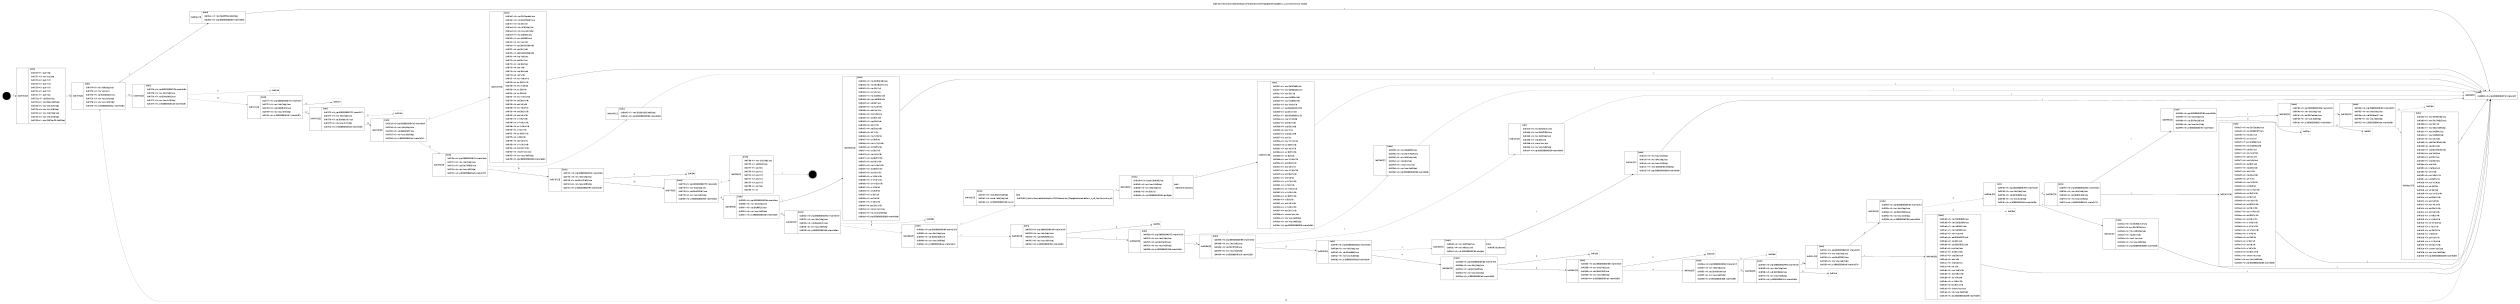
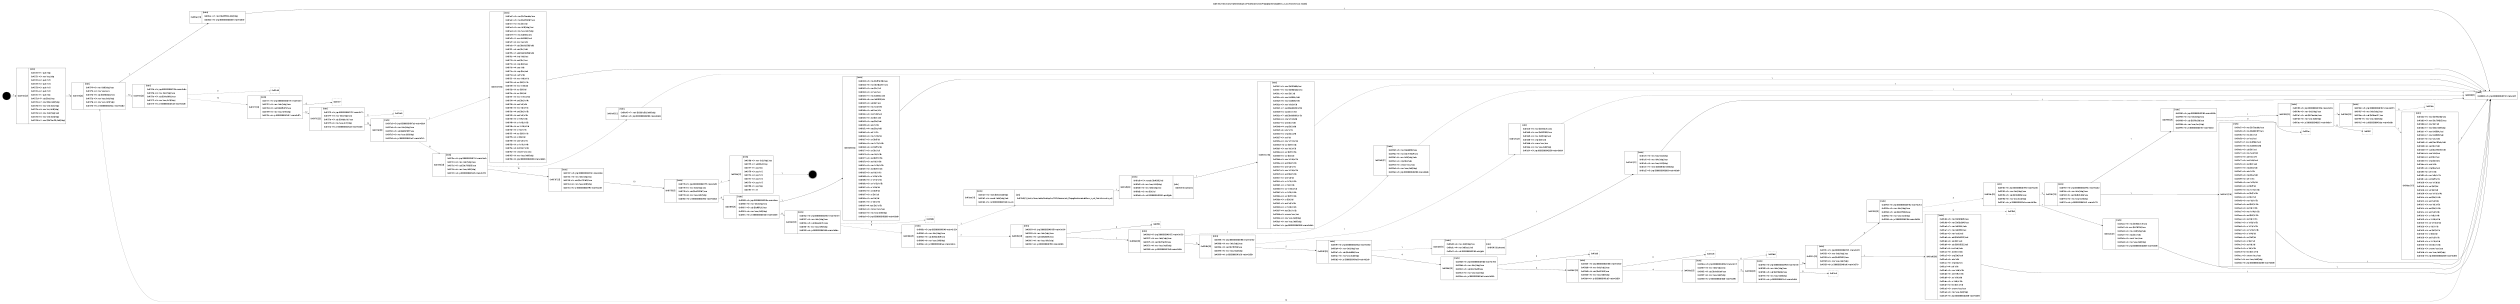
(691, 174) -> none
